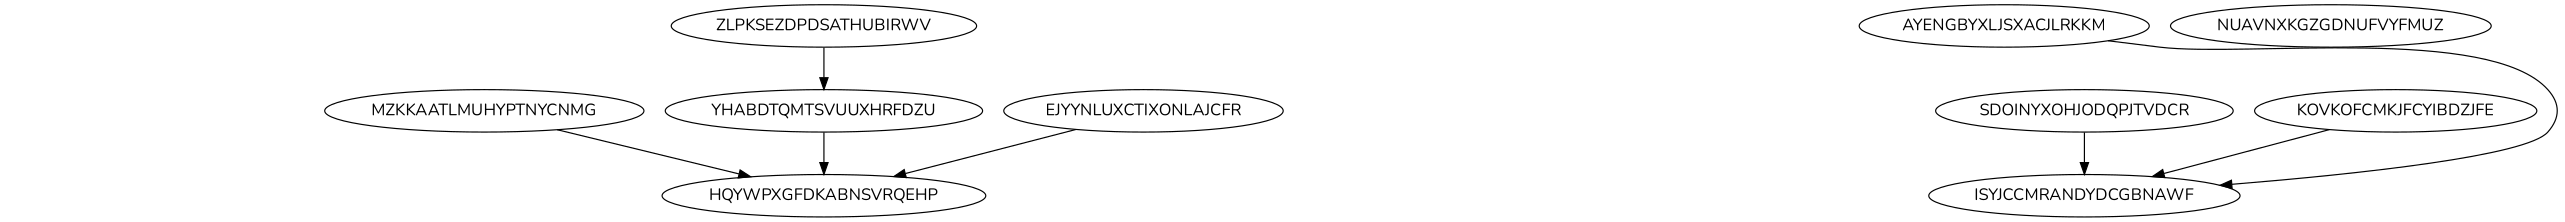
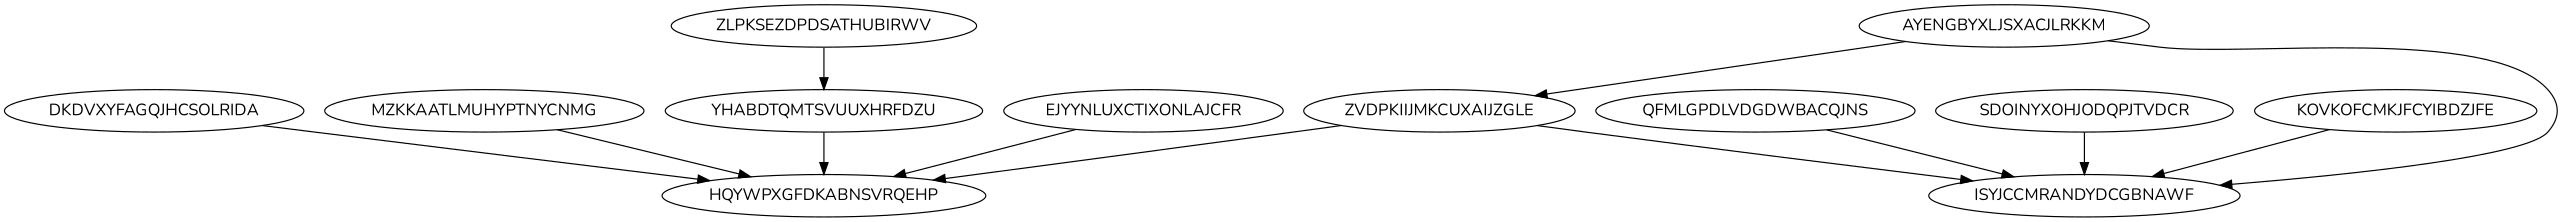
(2331, 26) -> none
none -> (154, 111)
none -> (1439, 111)
none -> (1755, 111)
